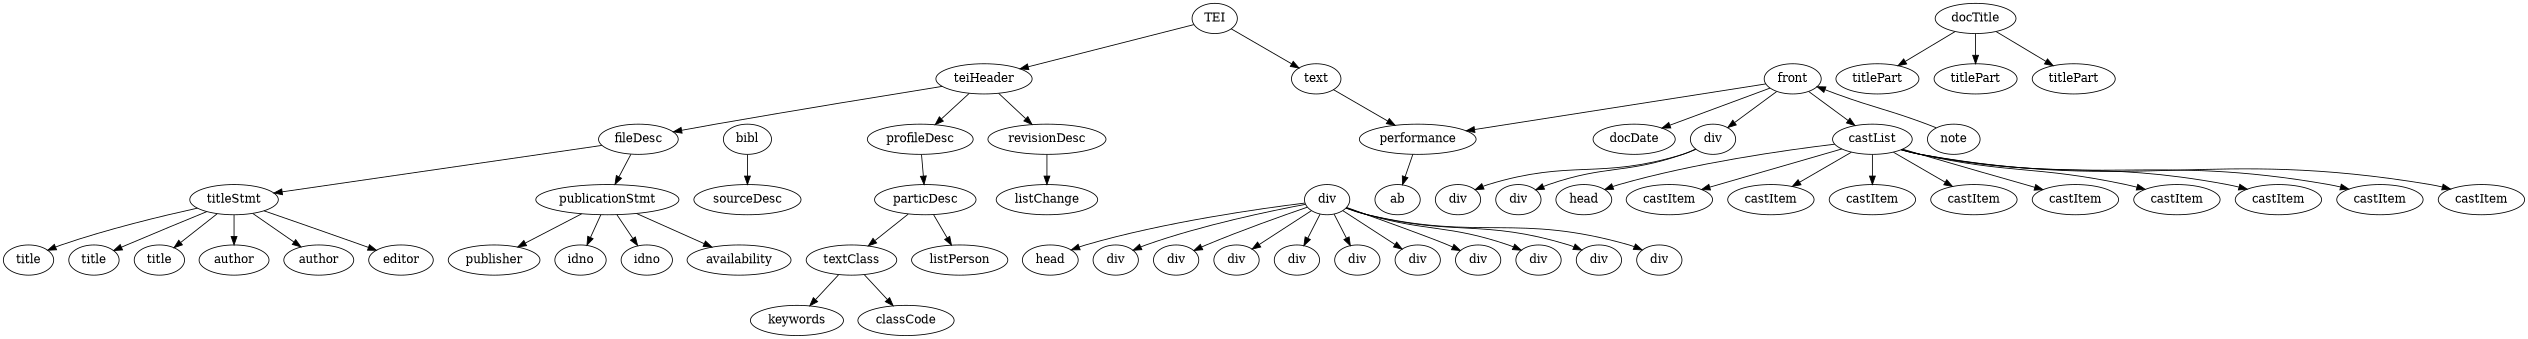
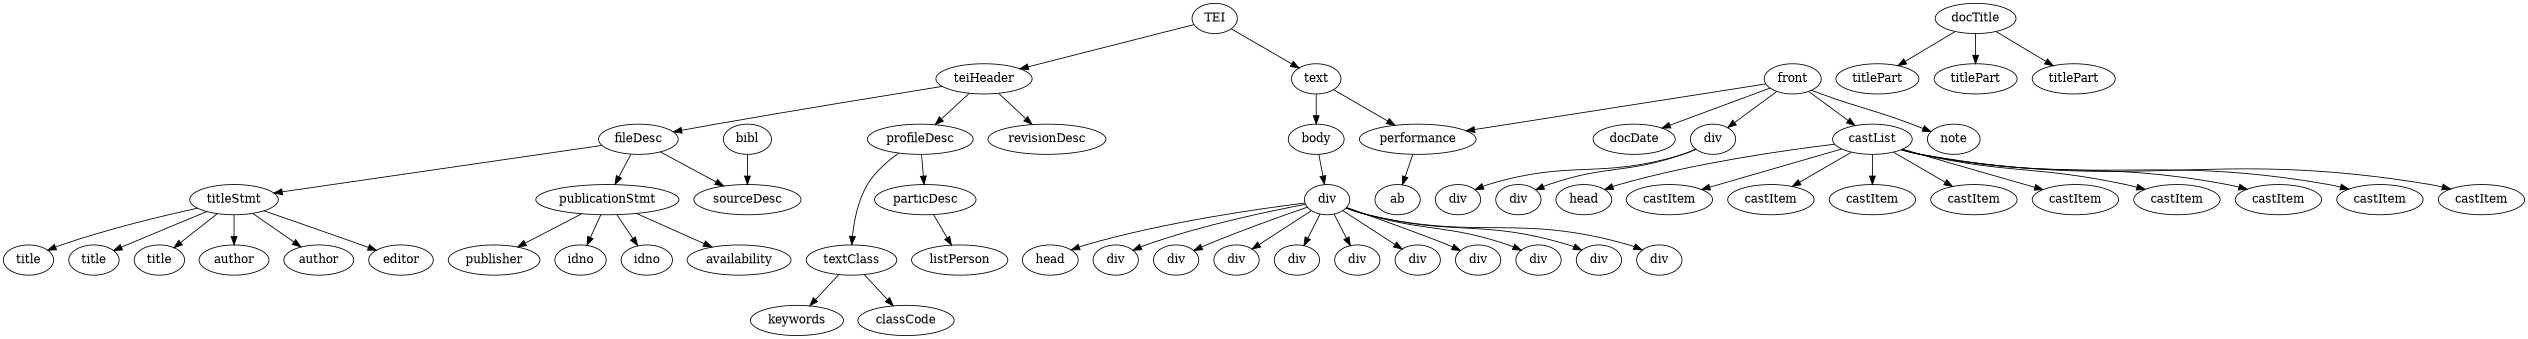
(1881, 109) -> (1867, 109)
none -> (1316, 139)
none -> (688, 167)
(1047, 200) -> none
(892, 227) -> (865, 189)
